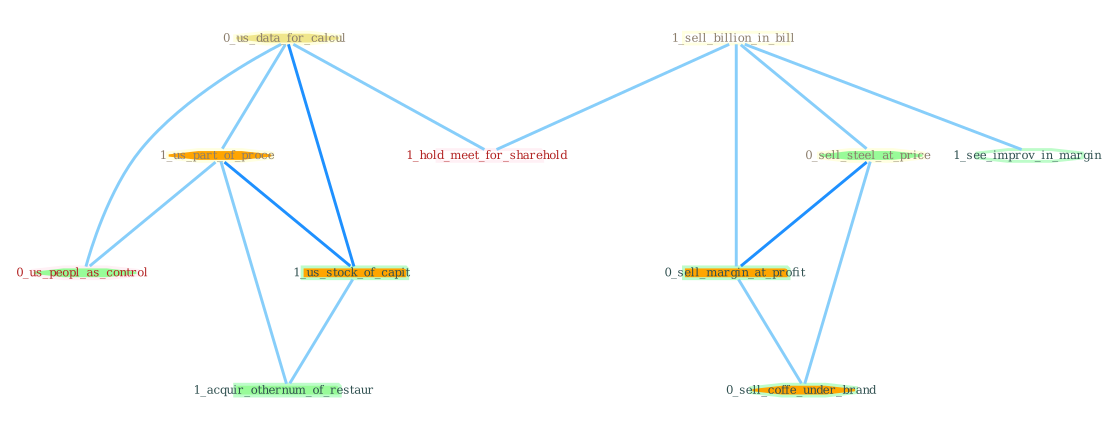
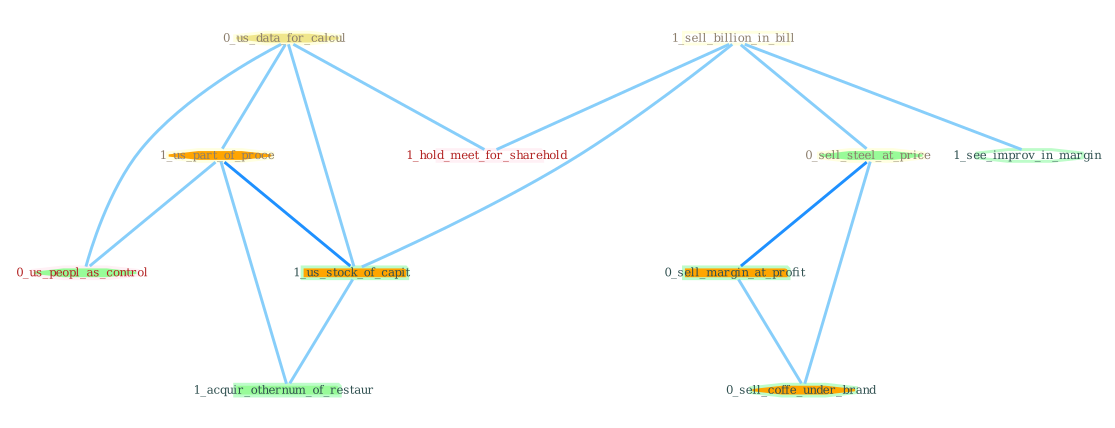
(321, 155) -> (321, 155)
(736, 155) -> (555, 169)
